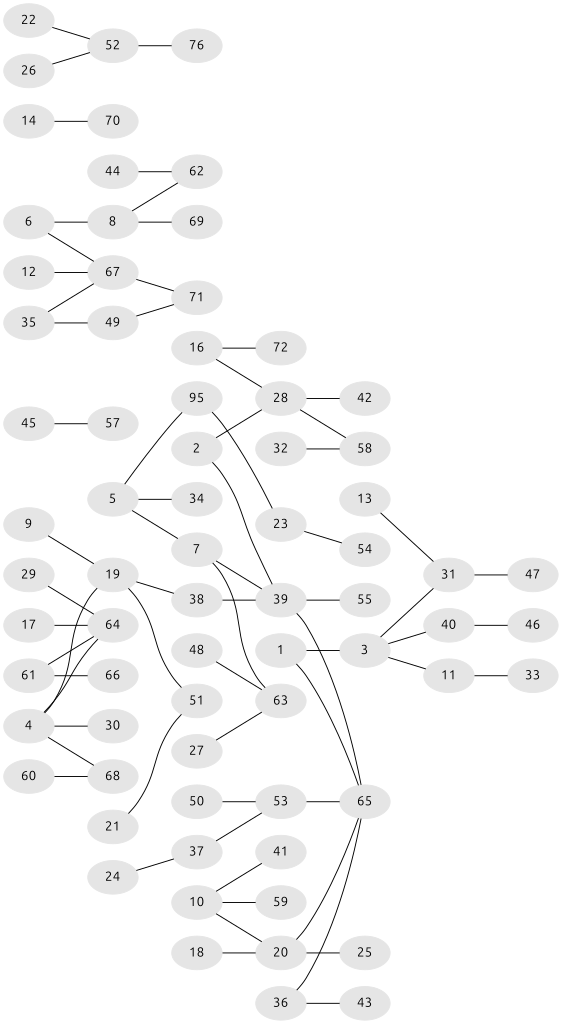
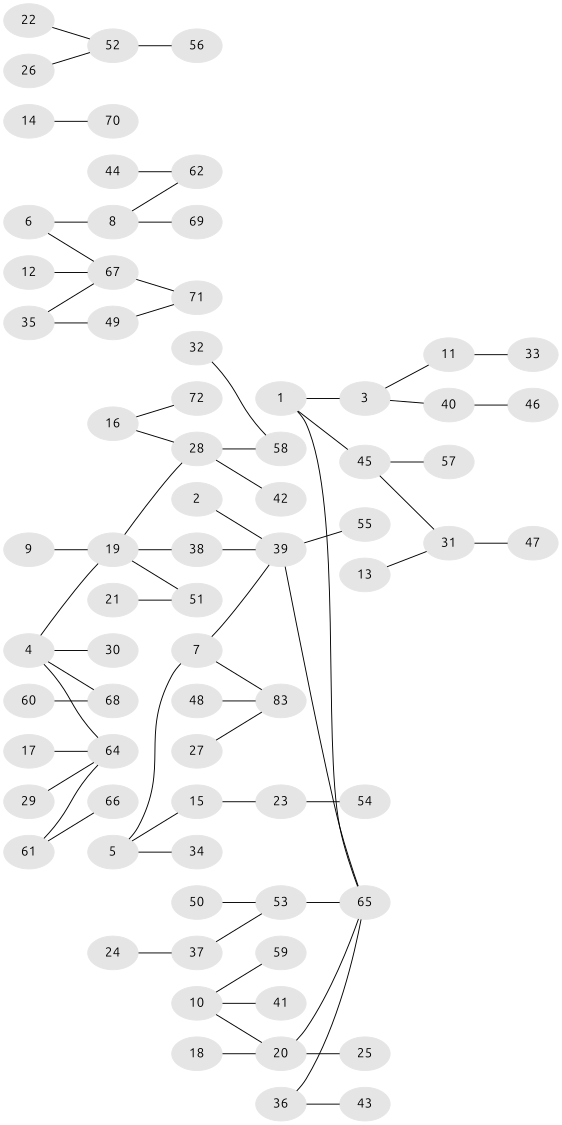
(197, 46) -> (197, 46)
(197, 399) -> (197, 802)
(239, 424) -> (152, 498)
none -> (323, 430)
(407, 613) -> (407, 503)
(281, 701) -> (281, 701)
